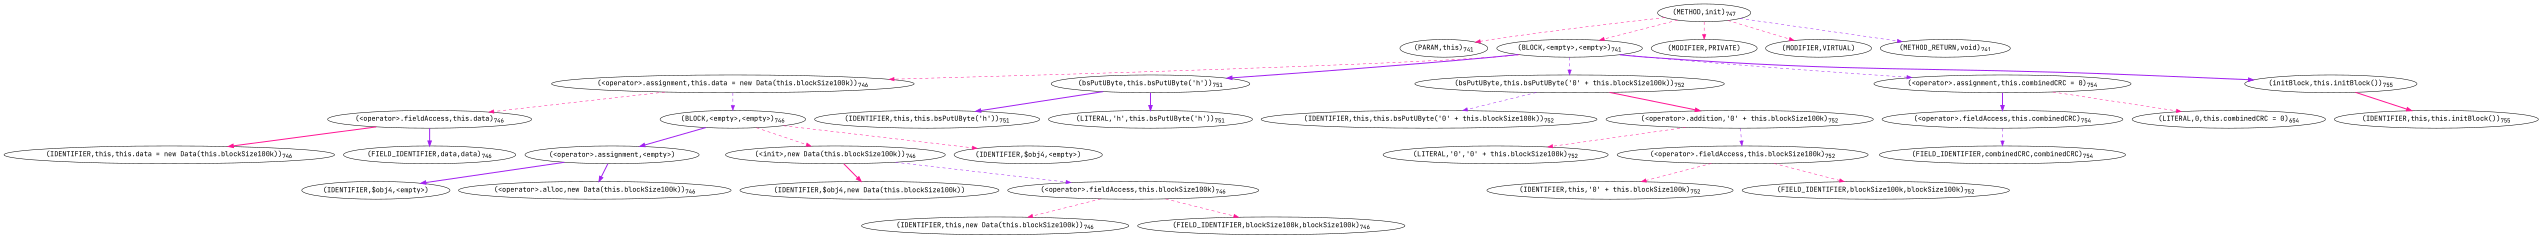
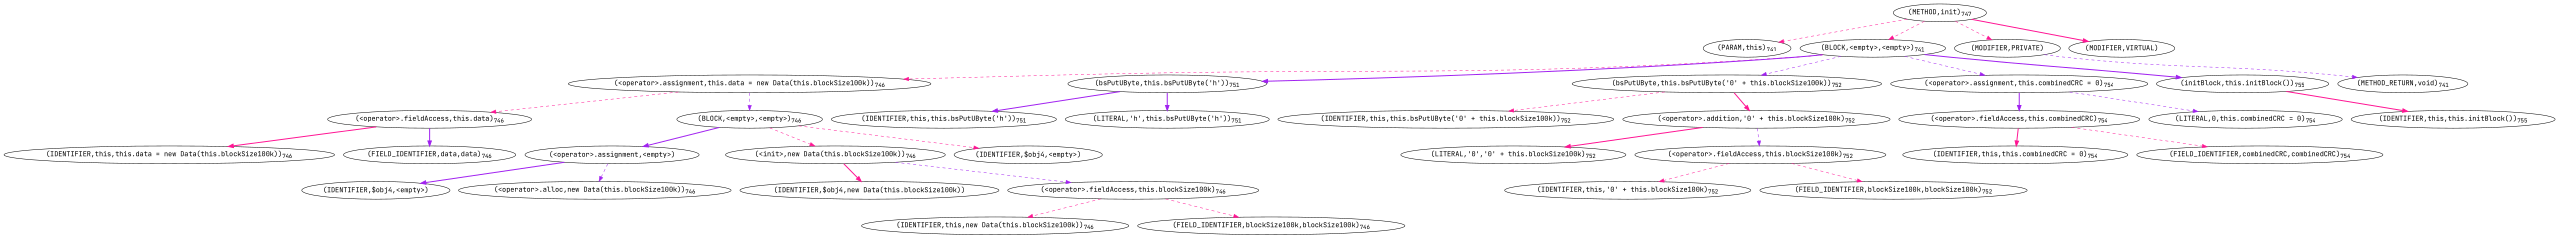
(1759, 30) -> (2027, 30)
(1819, 30) -> (2198, 67)
(1502, 101) -> (1589, 101)
(2115, 101) -> (2131, 101)
(2294, 119) -> (2311, 119)
(2002, 135) -> (2137, 137)
(1619, 137) -> (1637, 137)
none -> (2015, 155)
(605, 170) -> (605, 170)
